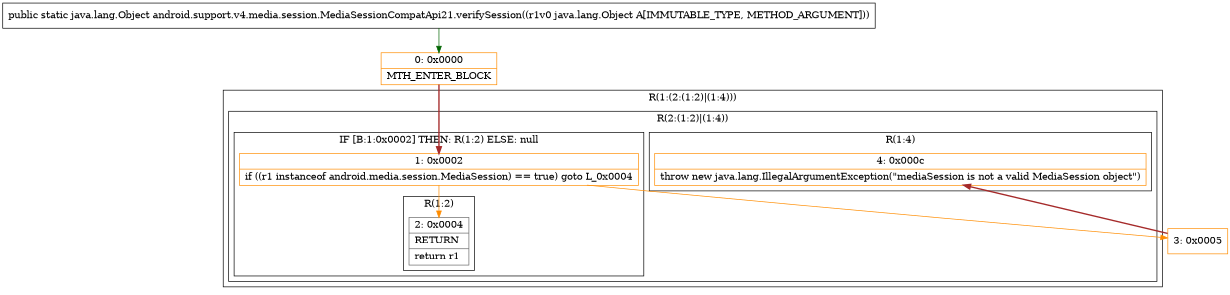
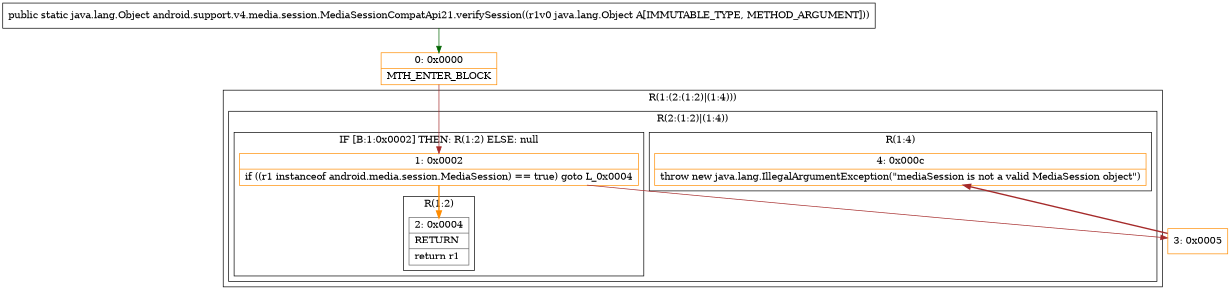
(439, 116) -> (439, 116)
(439, 201) -> (439, 201)
(874, 212) -> (874, 212)
